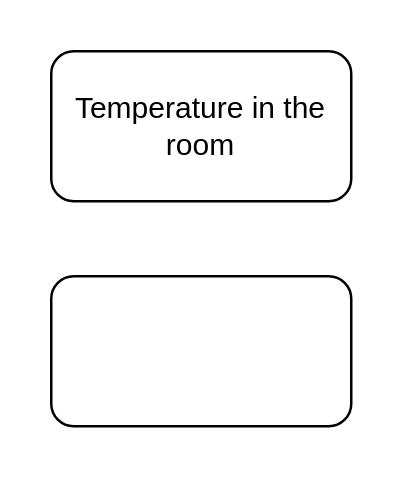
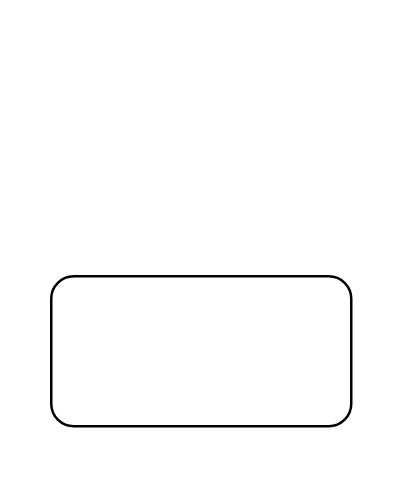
(201, 126) -> none
